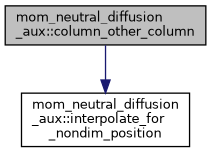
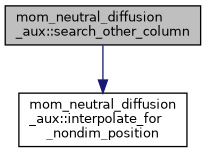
(106, 25) -> (103, 25)
